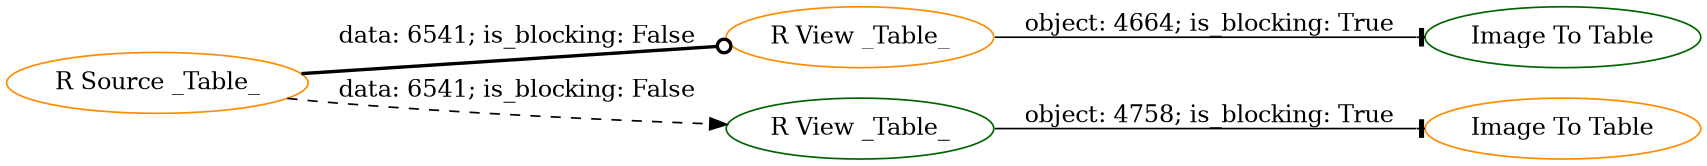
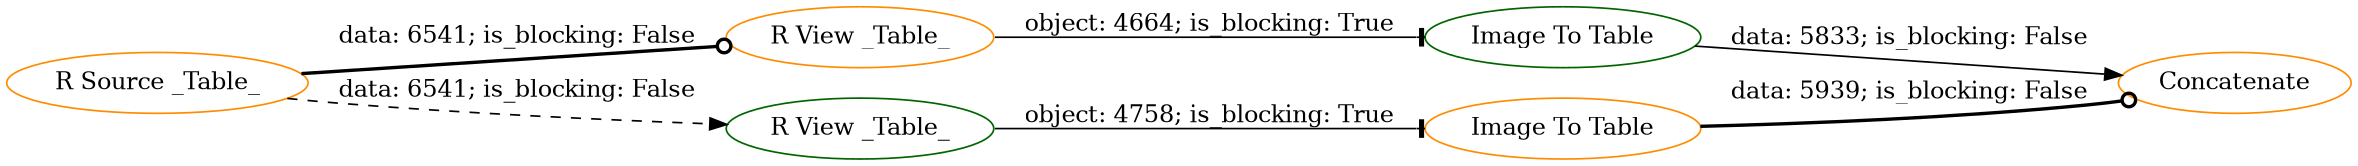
none -> (2235, 83)
